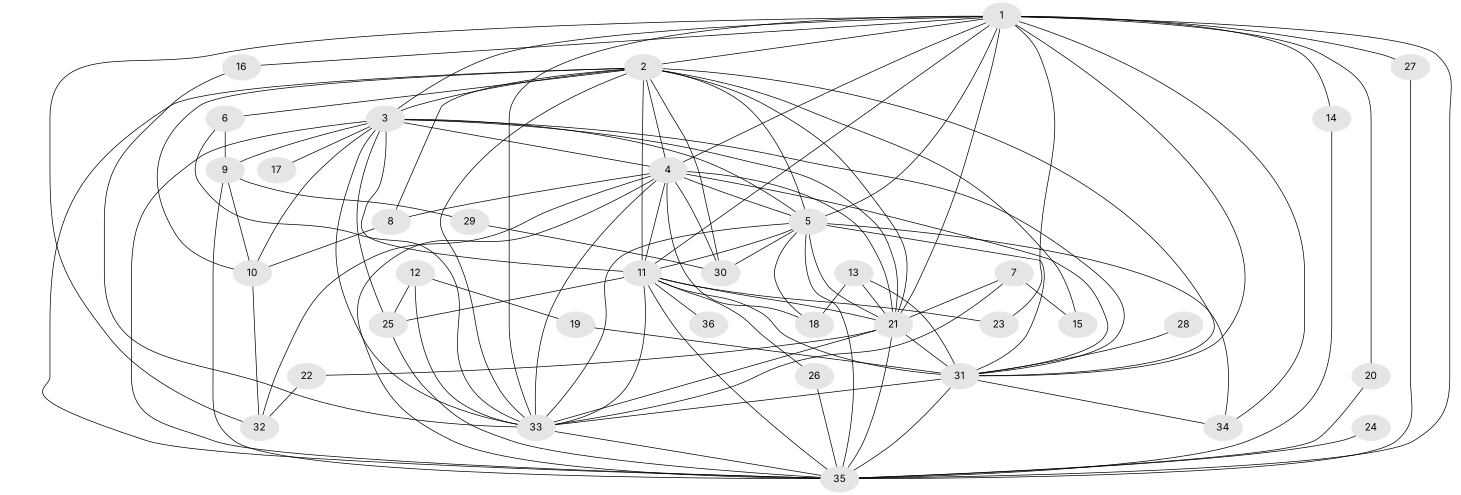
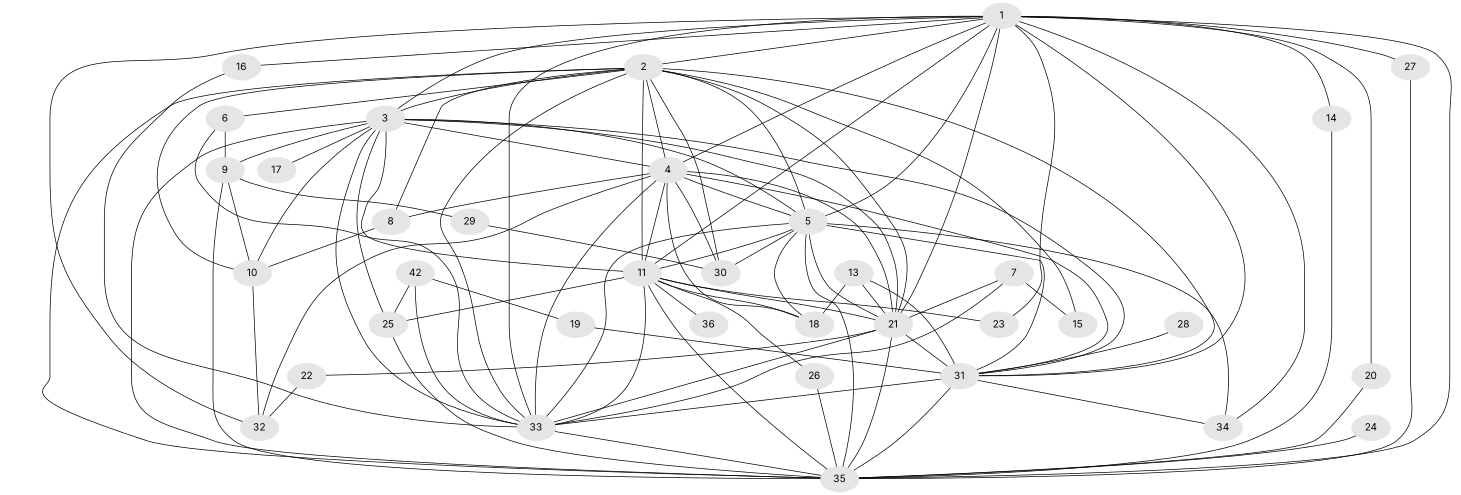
(415, 273) -> (415, 273)
(787, 337) -> (728, 299)
(395, 401) -> none
